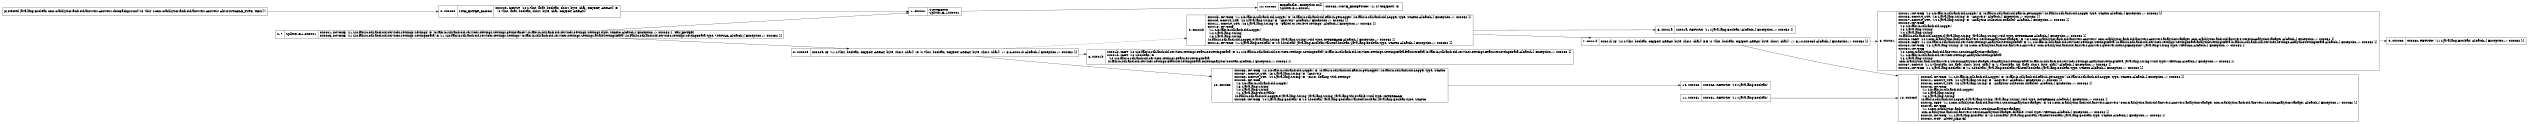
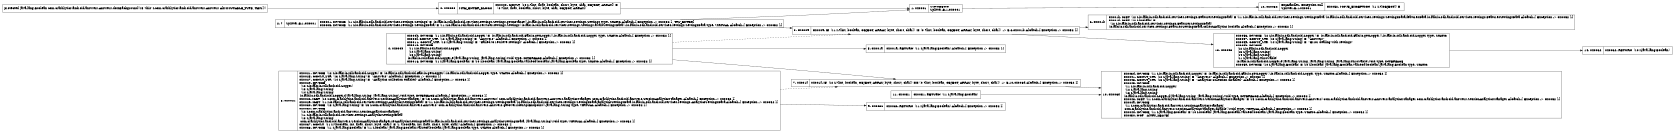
(1873, 41) -> (808, 88)
(1094, 44) -> (761, 38)
